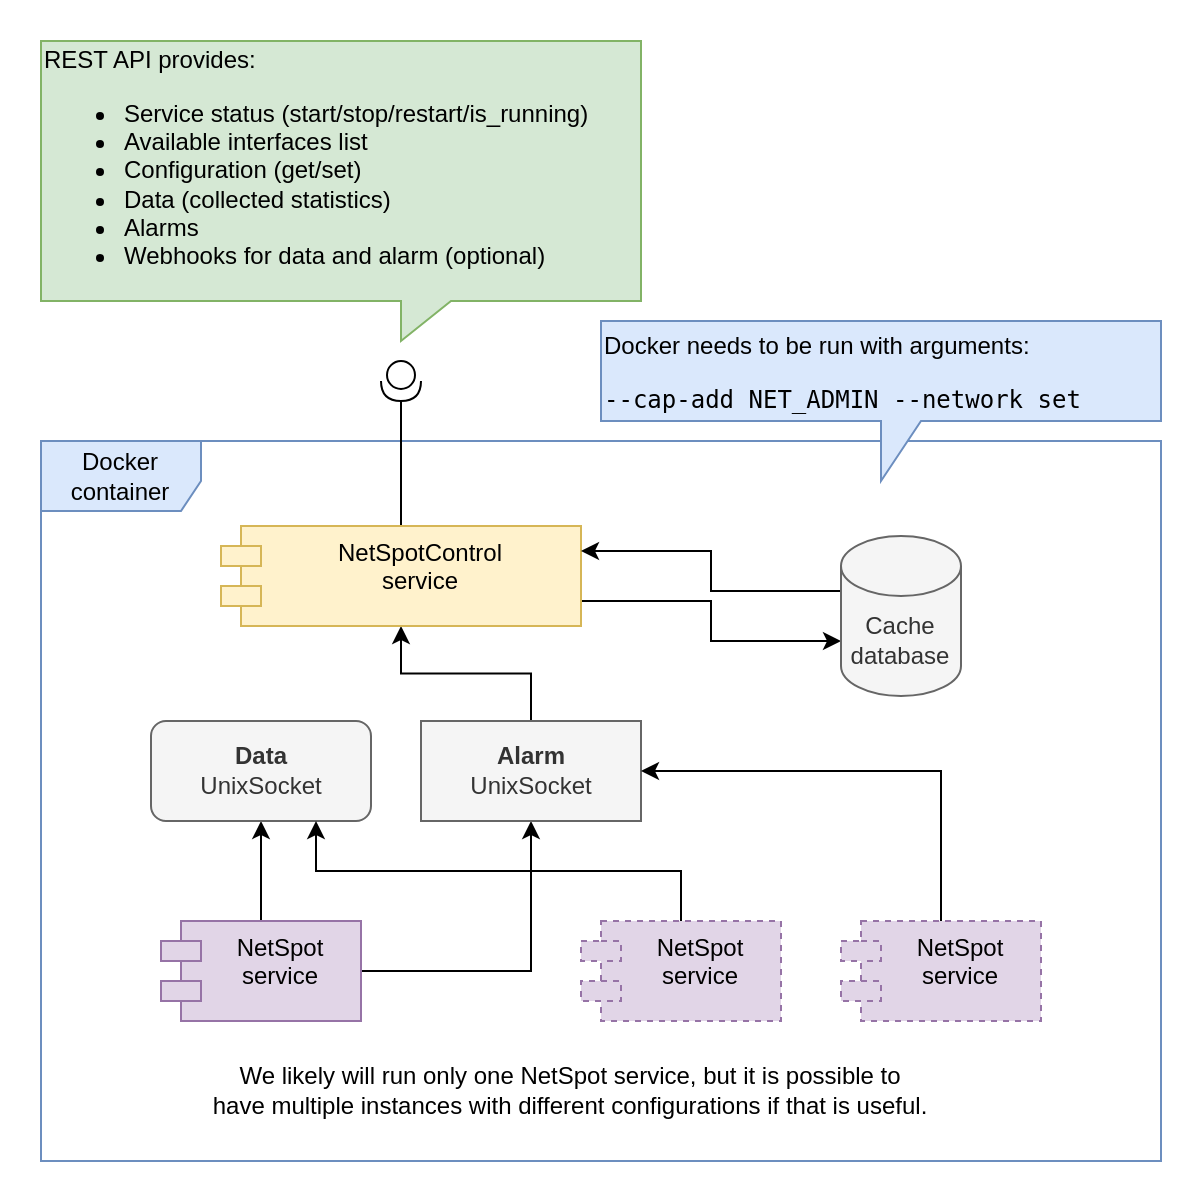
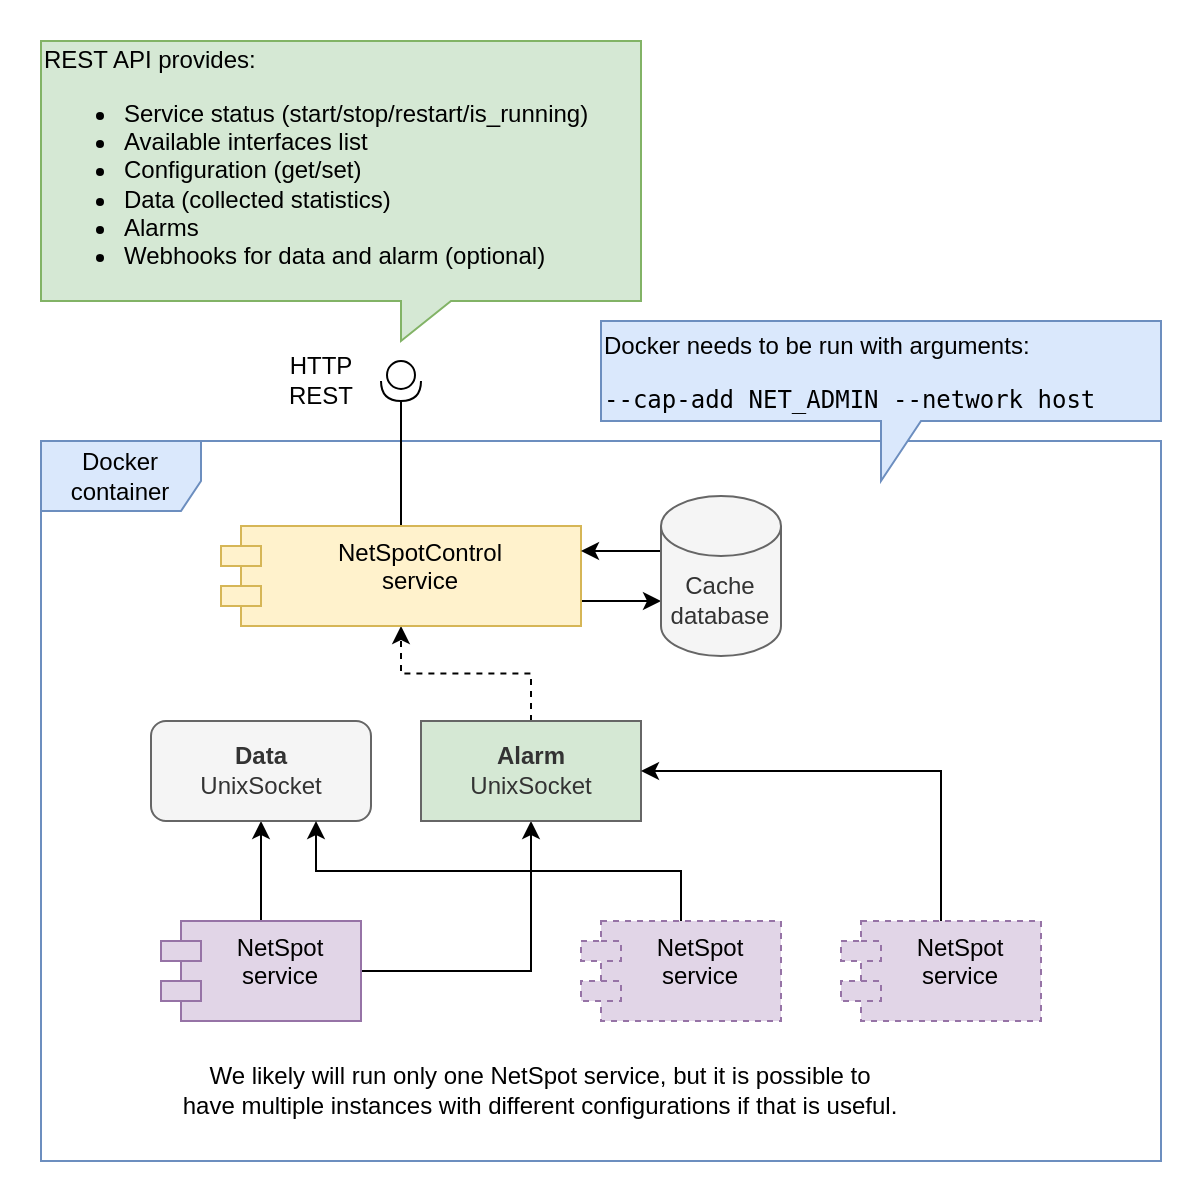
(835, 371) -> (835, 371)
none -> (321, 381)
(901, 616) -> (721, 576)
(470, 674) -> (470, 674)
(531, 771) -> (531, 771)
(571, 1091) -> (541, 1091)
